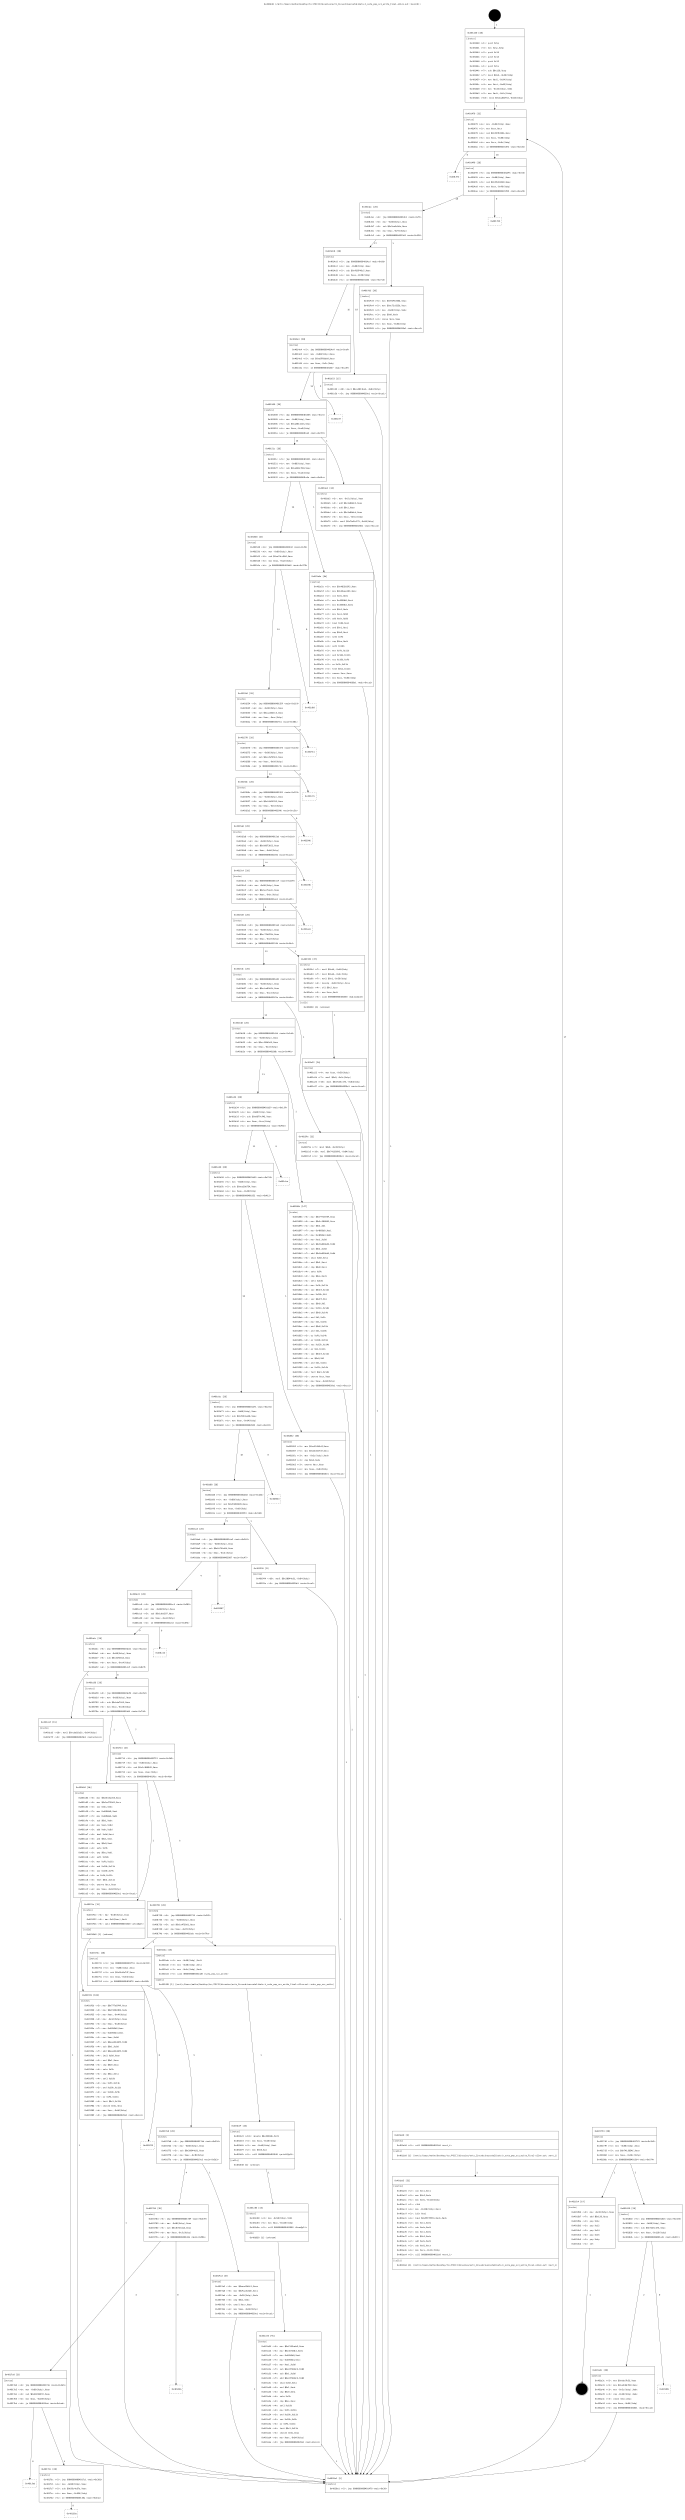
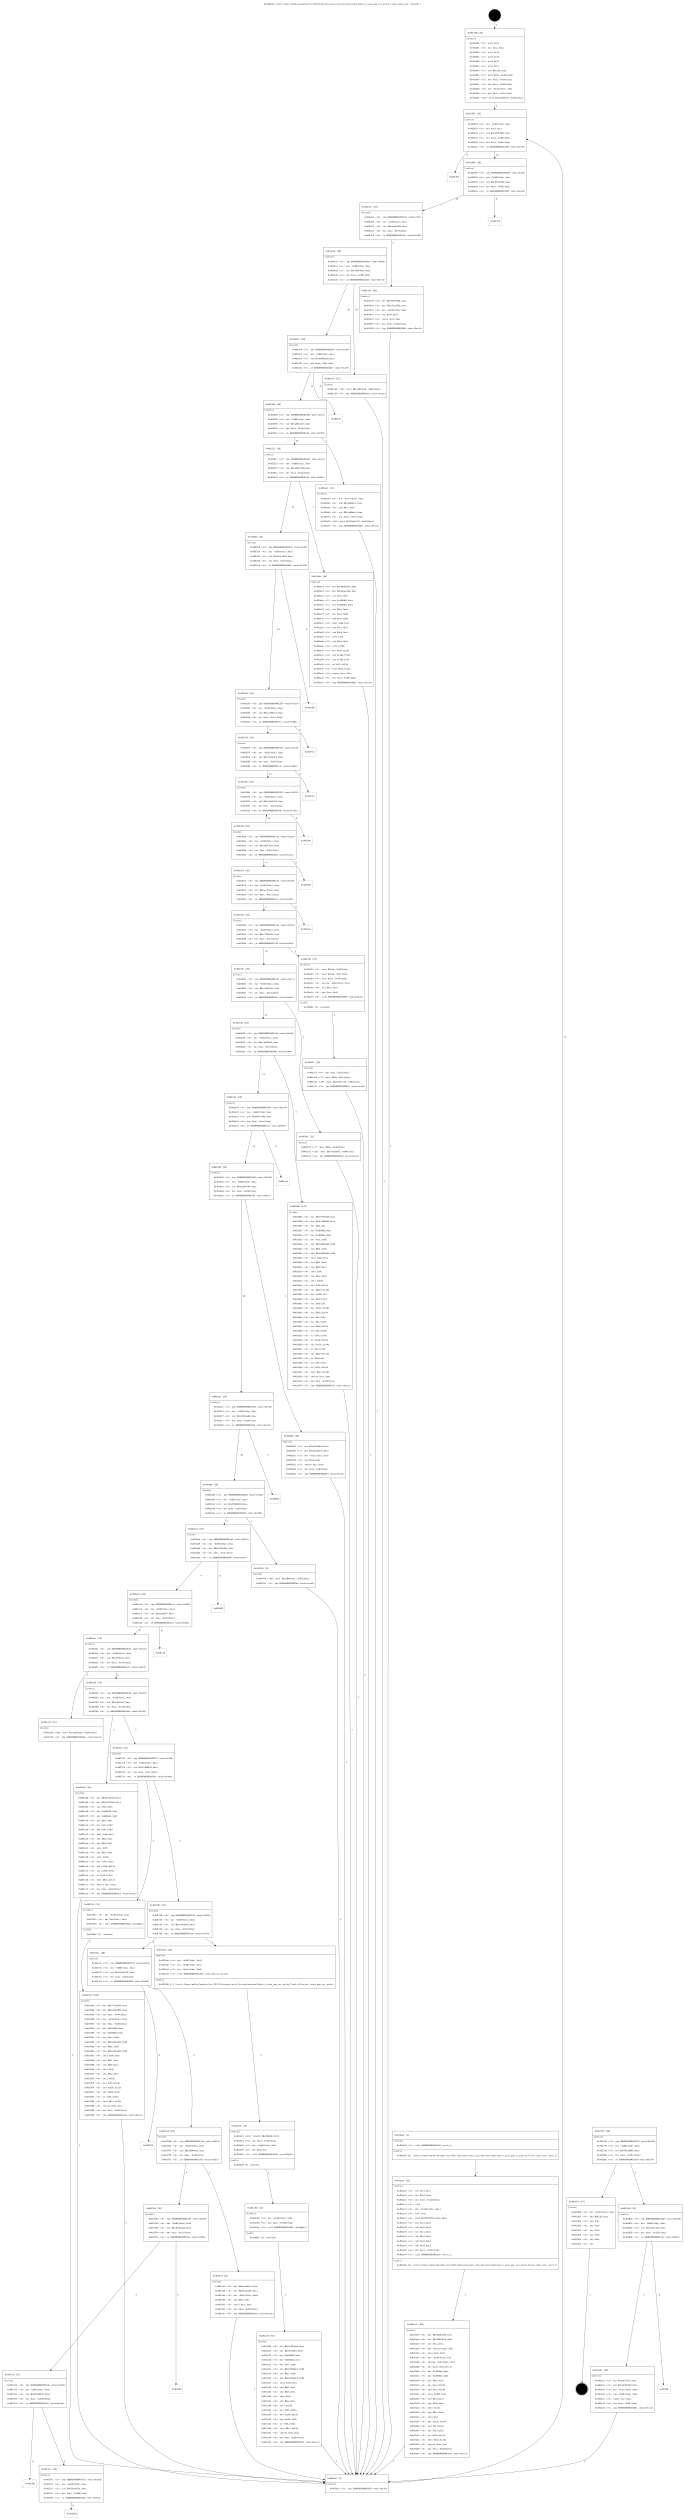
(373, 243) -> none
(262, 818) -> (266, 819)
none -> (437, 2389)
